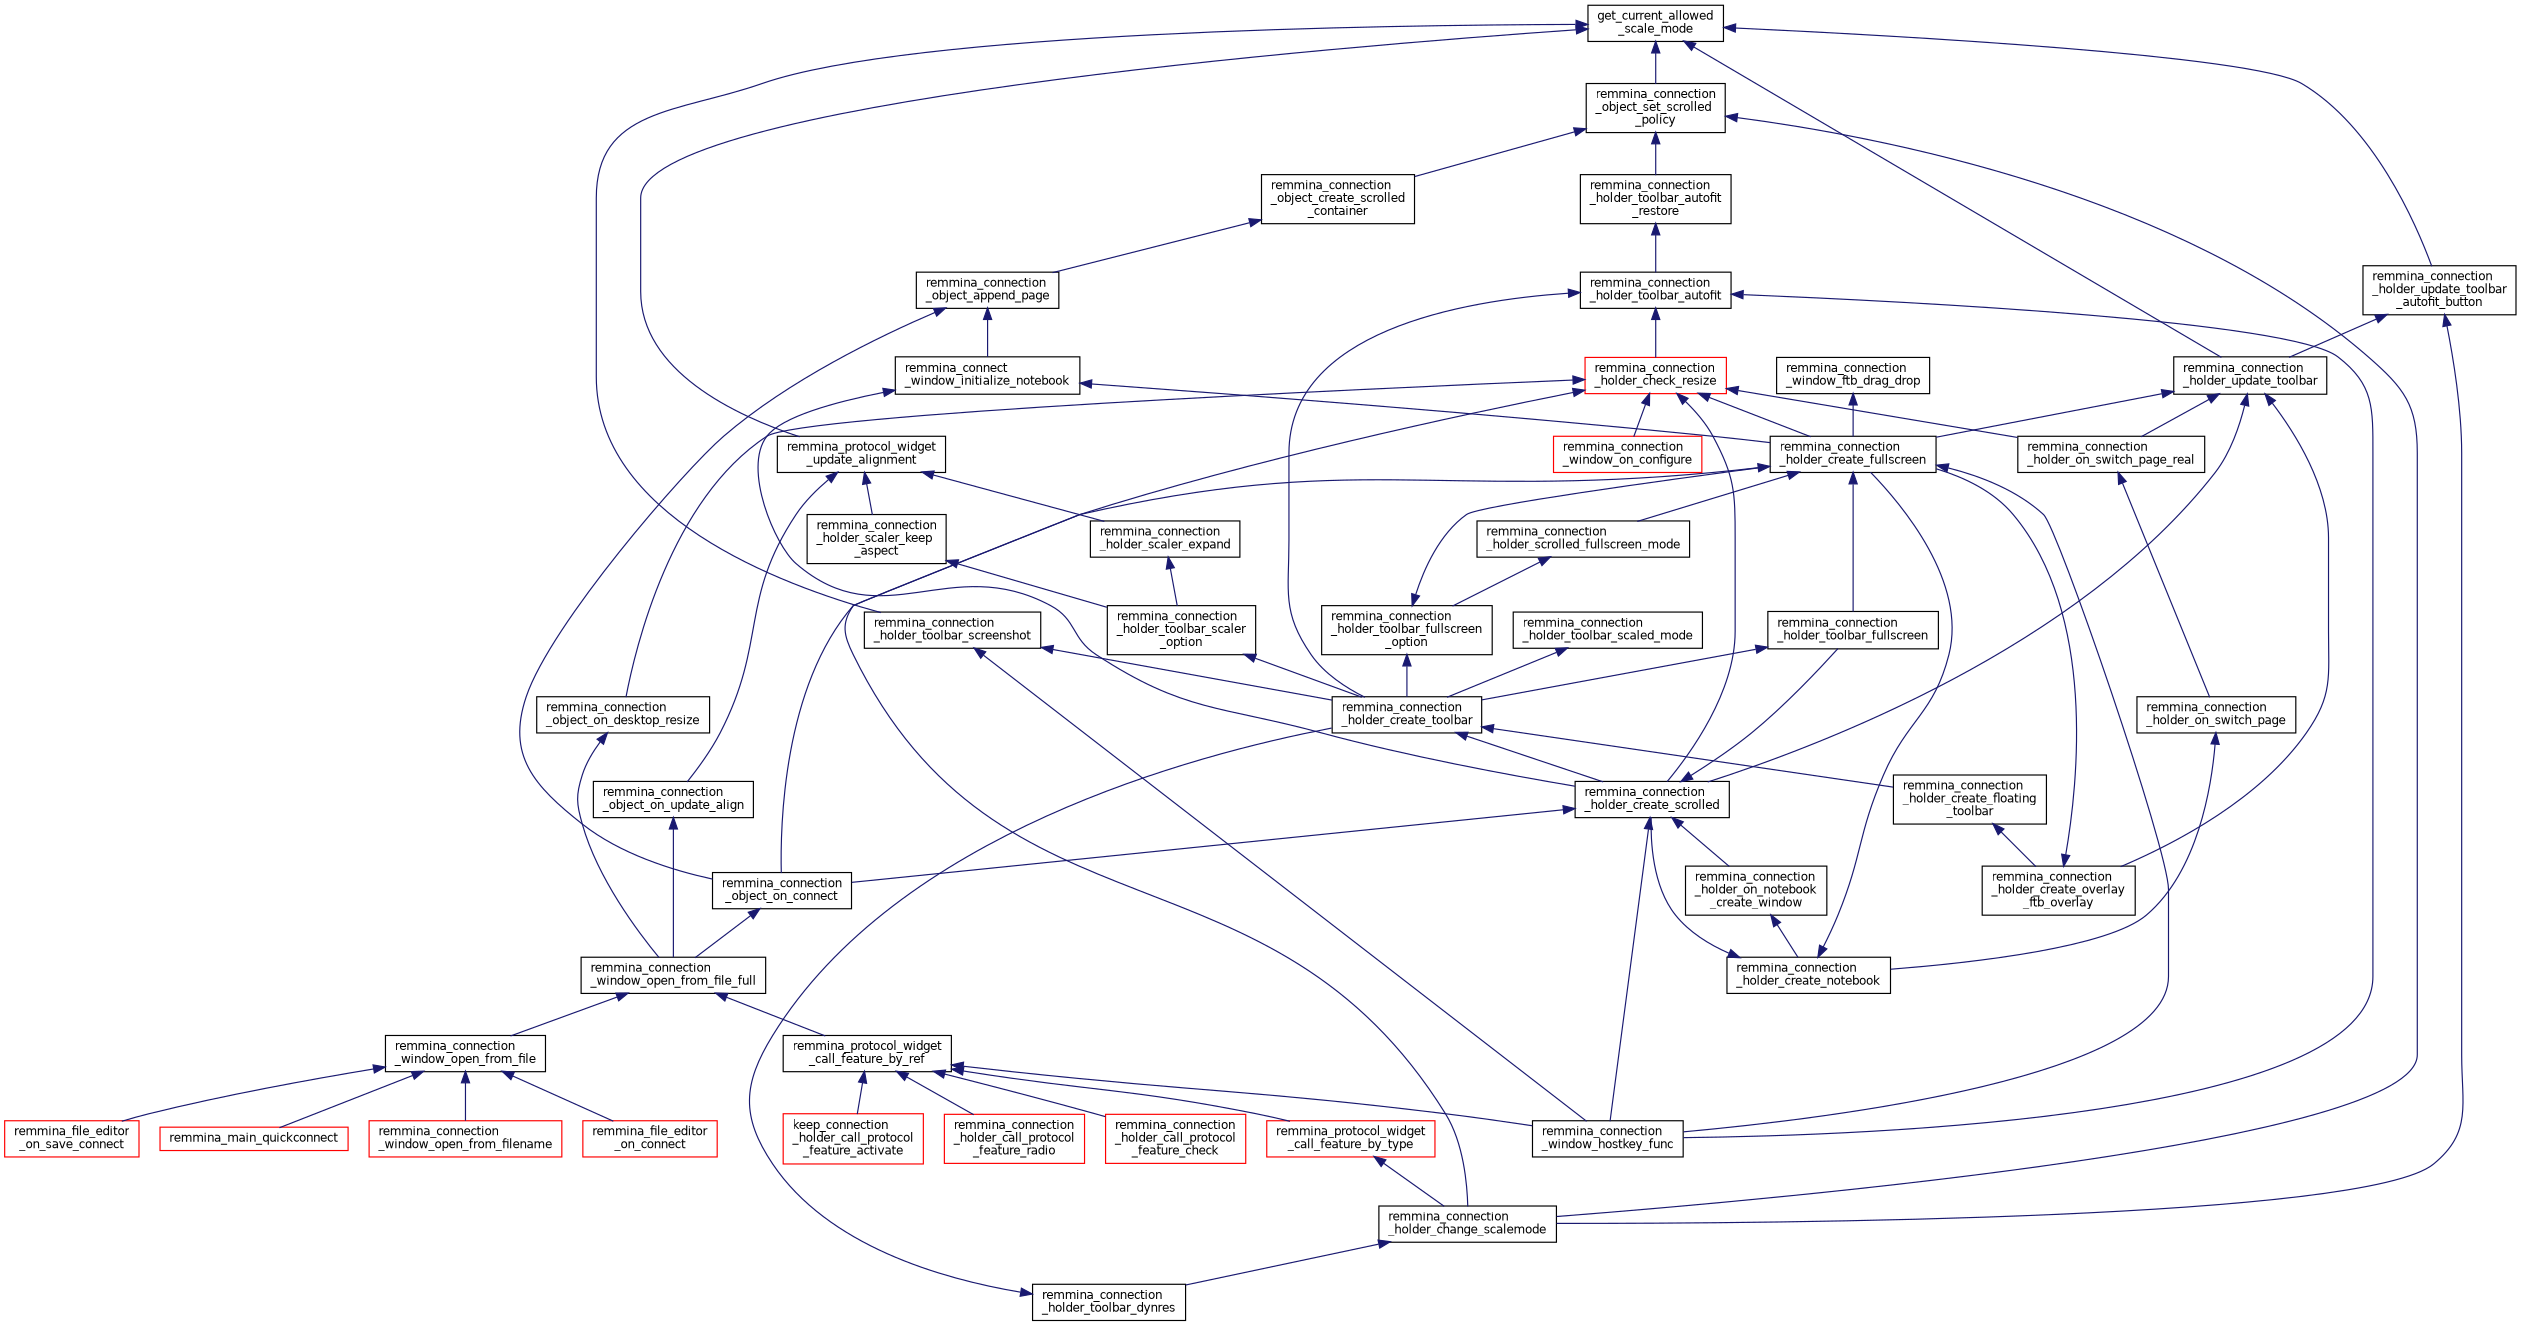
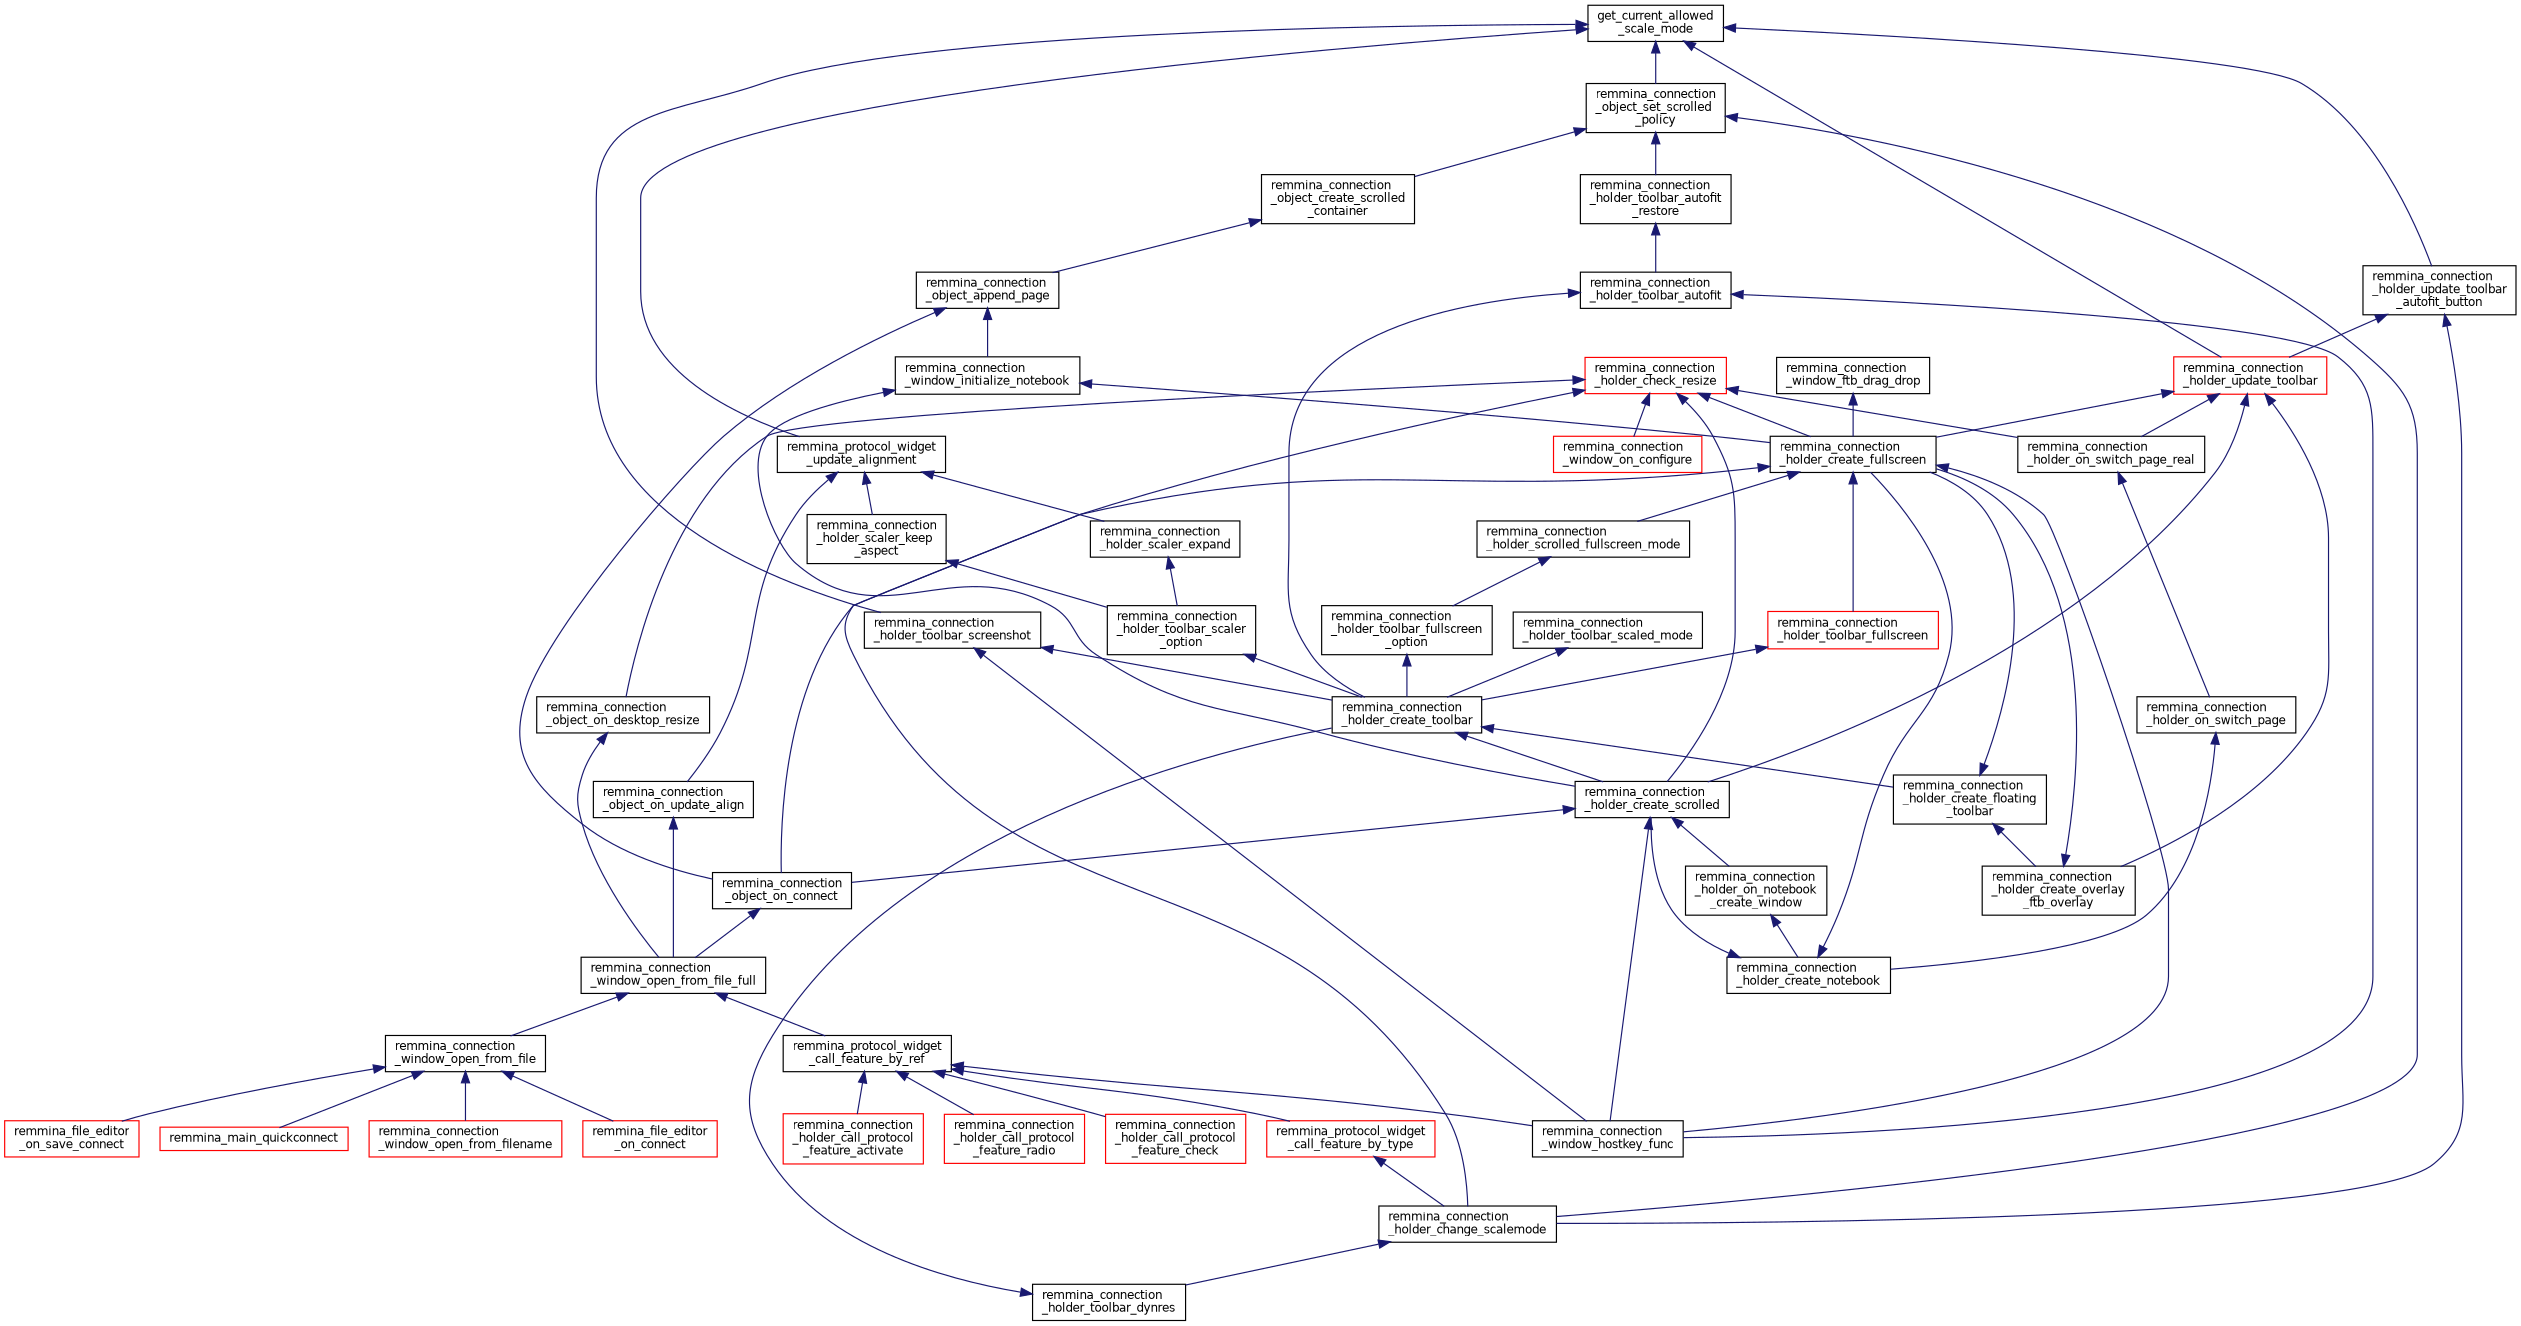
(1656, 339) -> none
(988, 376) -> (988, 376)
(2250, 376) -> (2250, 376)
(1570, 494) -> (2013, 602)
(1853, 630) -> (1853, 630)
(1769, 718) -> none
(853, 1139) -> (853, 1139)
